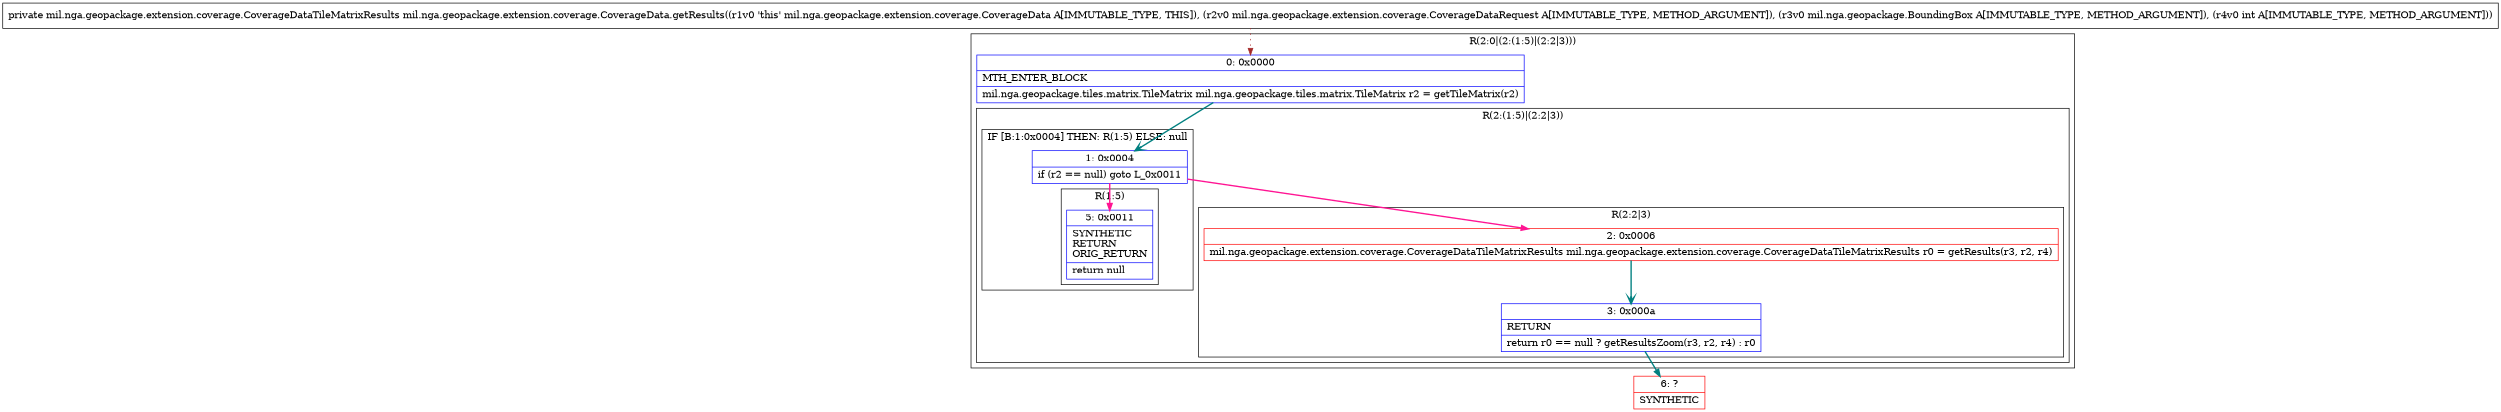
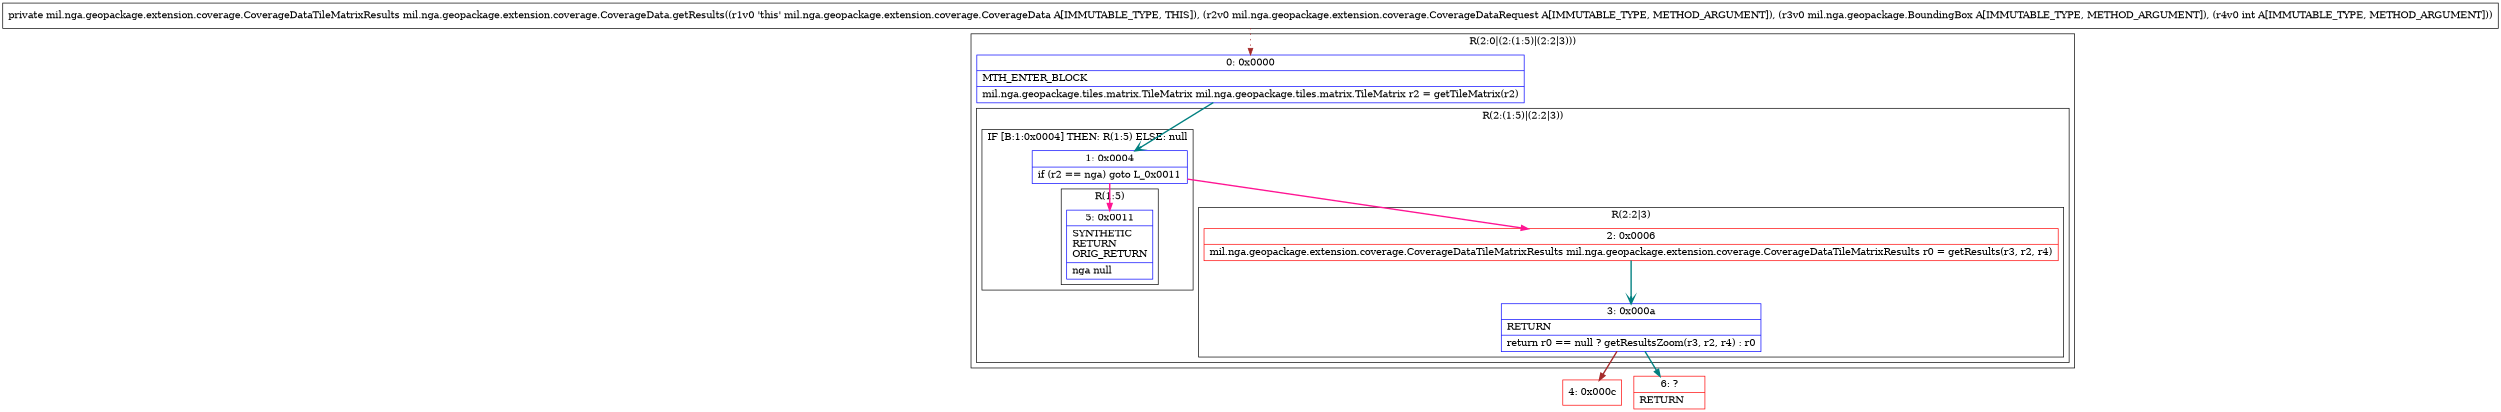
(1110, 175) -> (1109, 175)
(1099, 271) -> (1092, 271)
none -> (1592, 393)
(1669, 400) -> (1662, 400)
